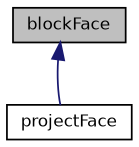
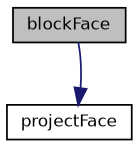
(58, 83) -> (81, 65)
